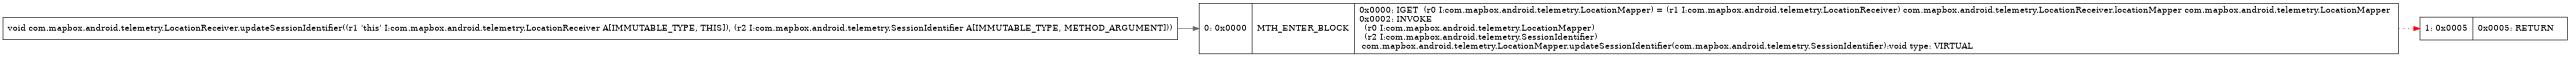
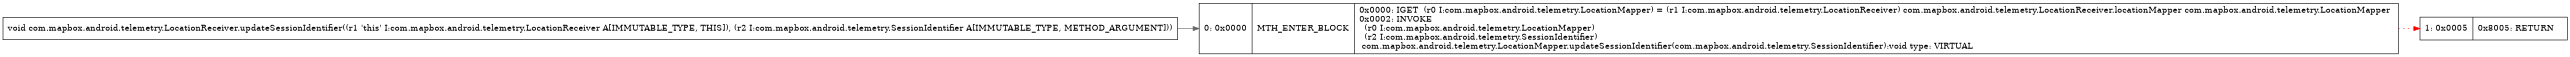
(2520, 28) -> (2520, 28)
